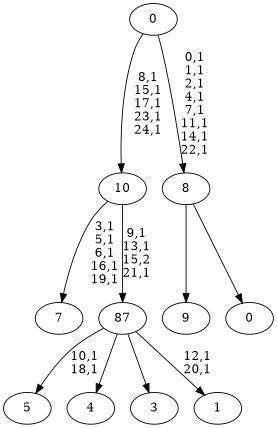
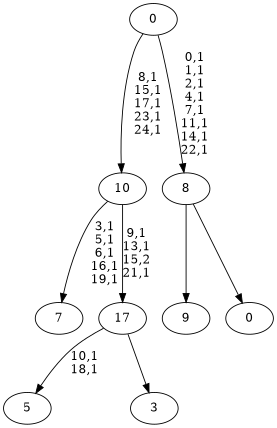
(123, 318) -> (123, 318)
(91, 408) -> none
(218, 408) -> none
